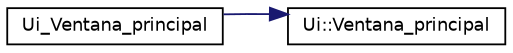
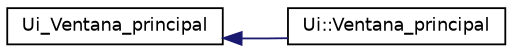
(246, 14) -> (265, 38)
